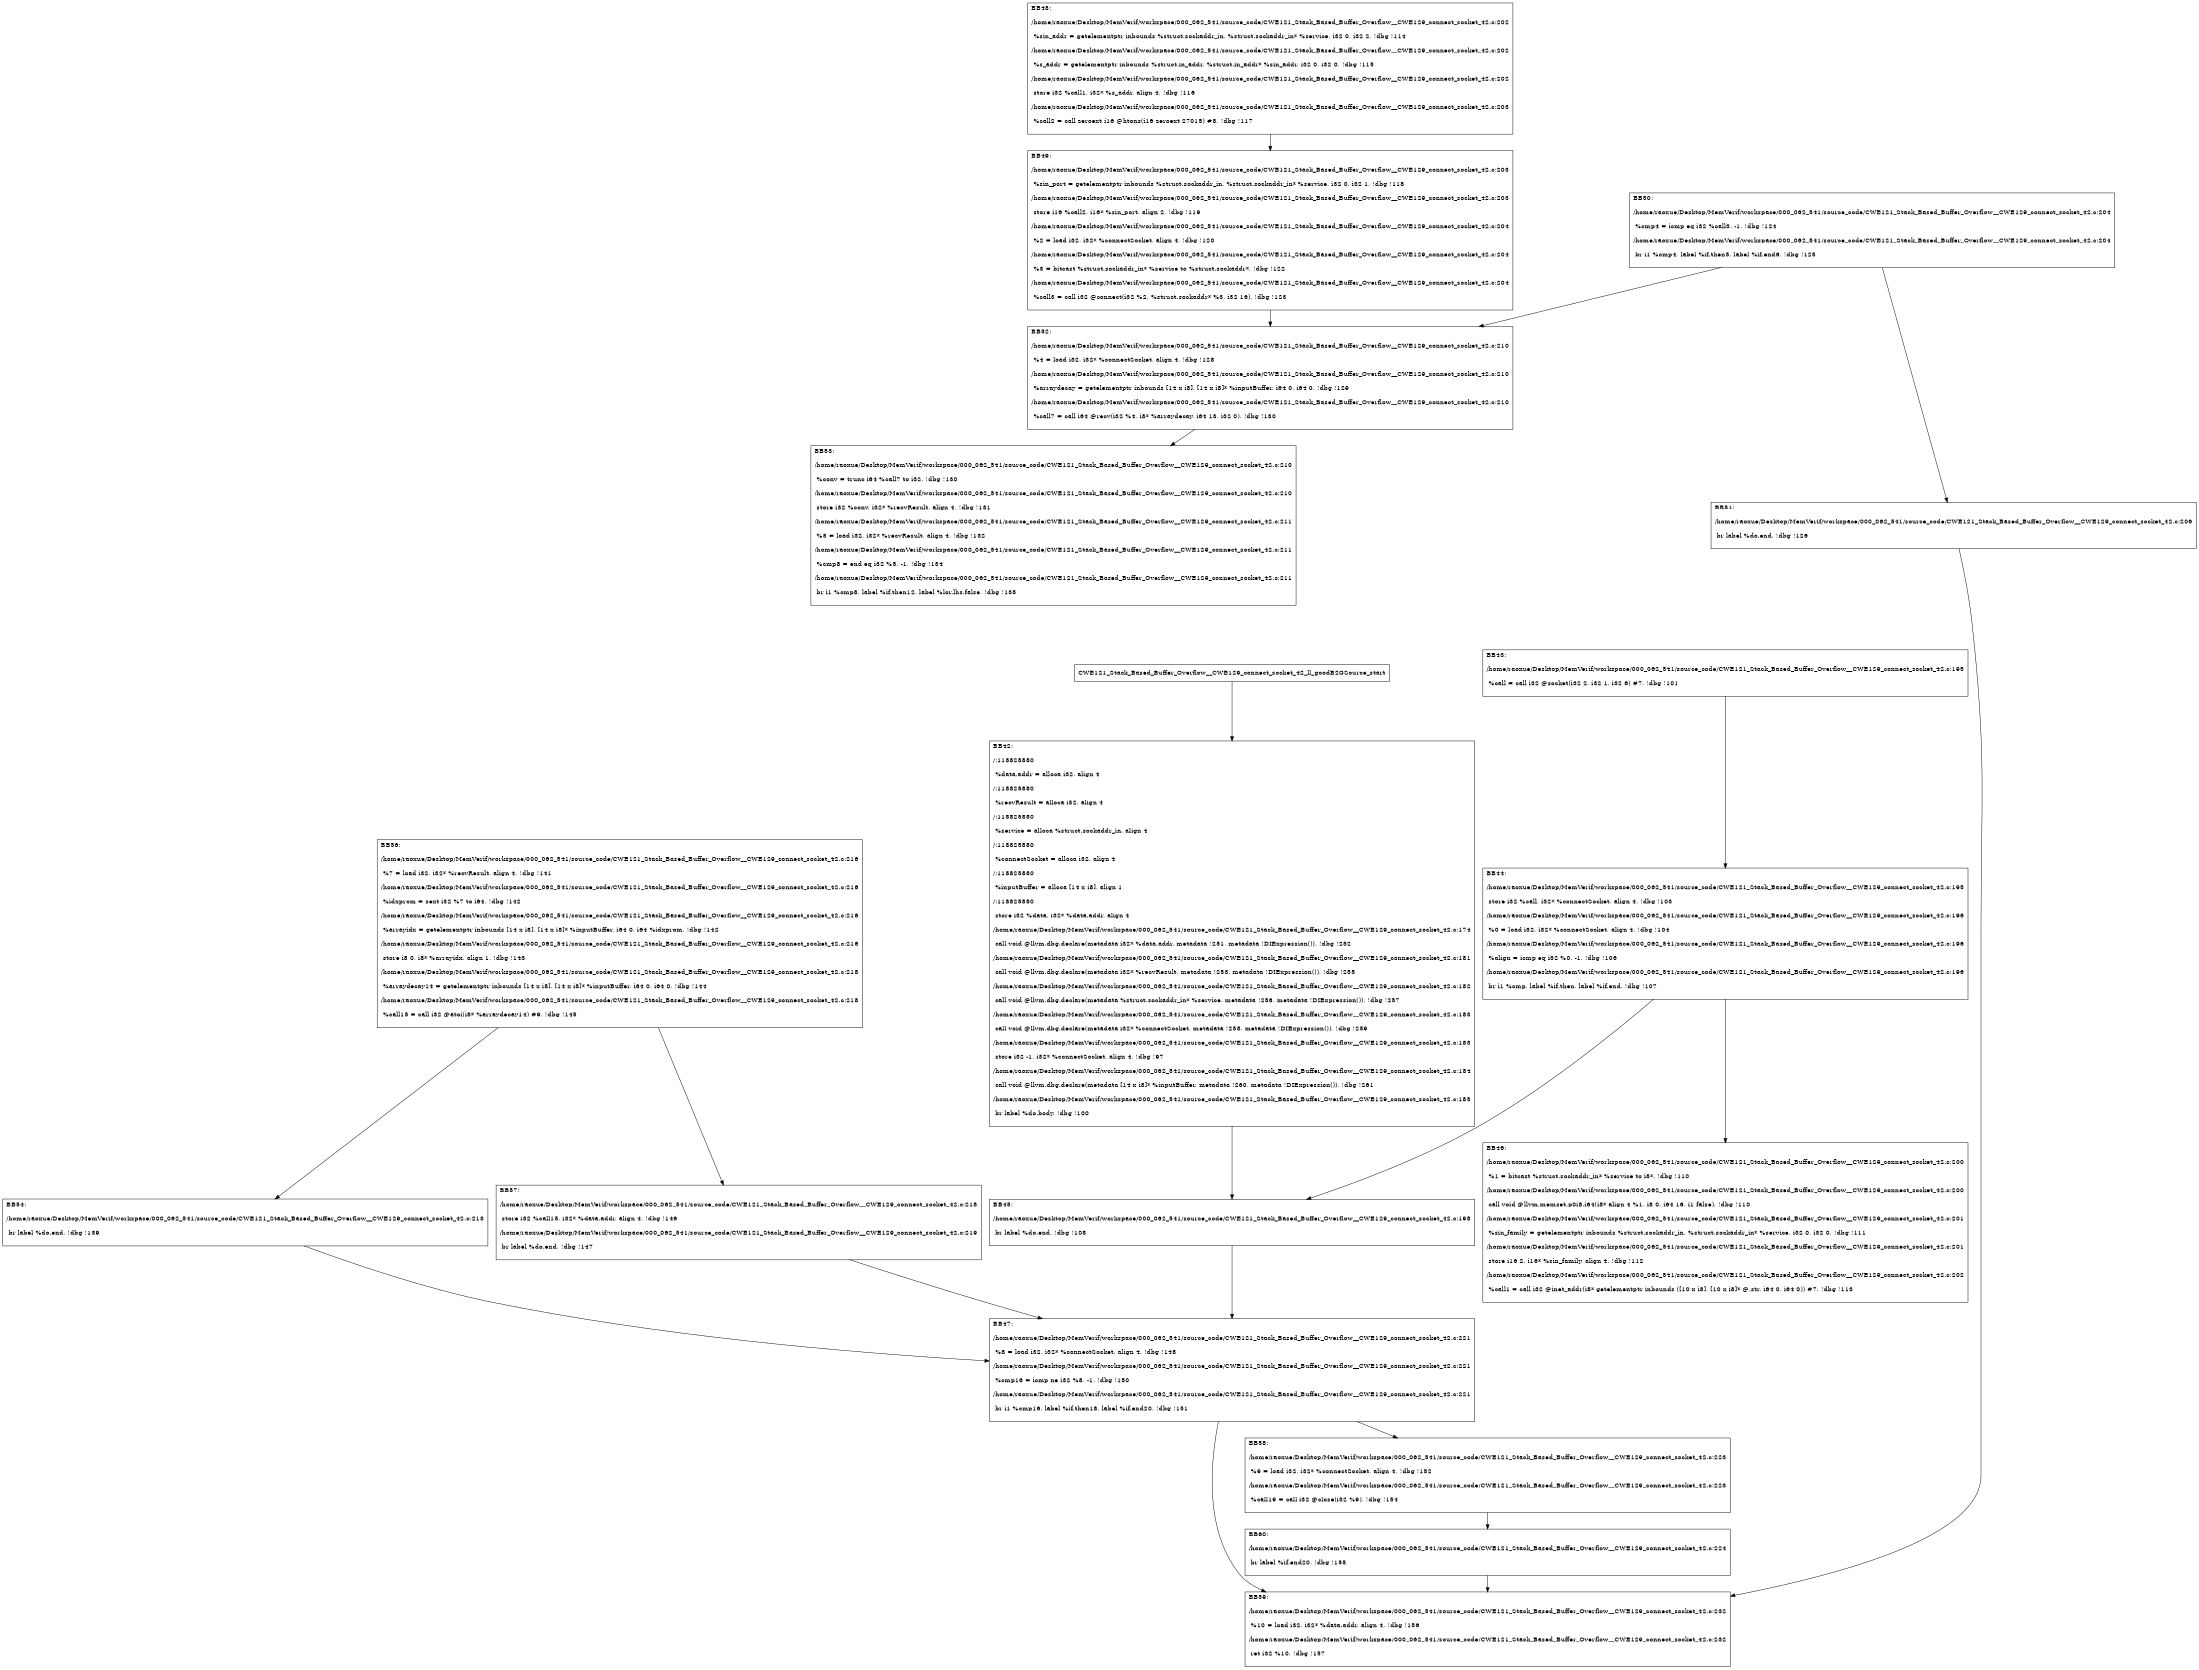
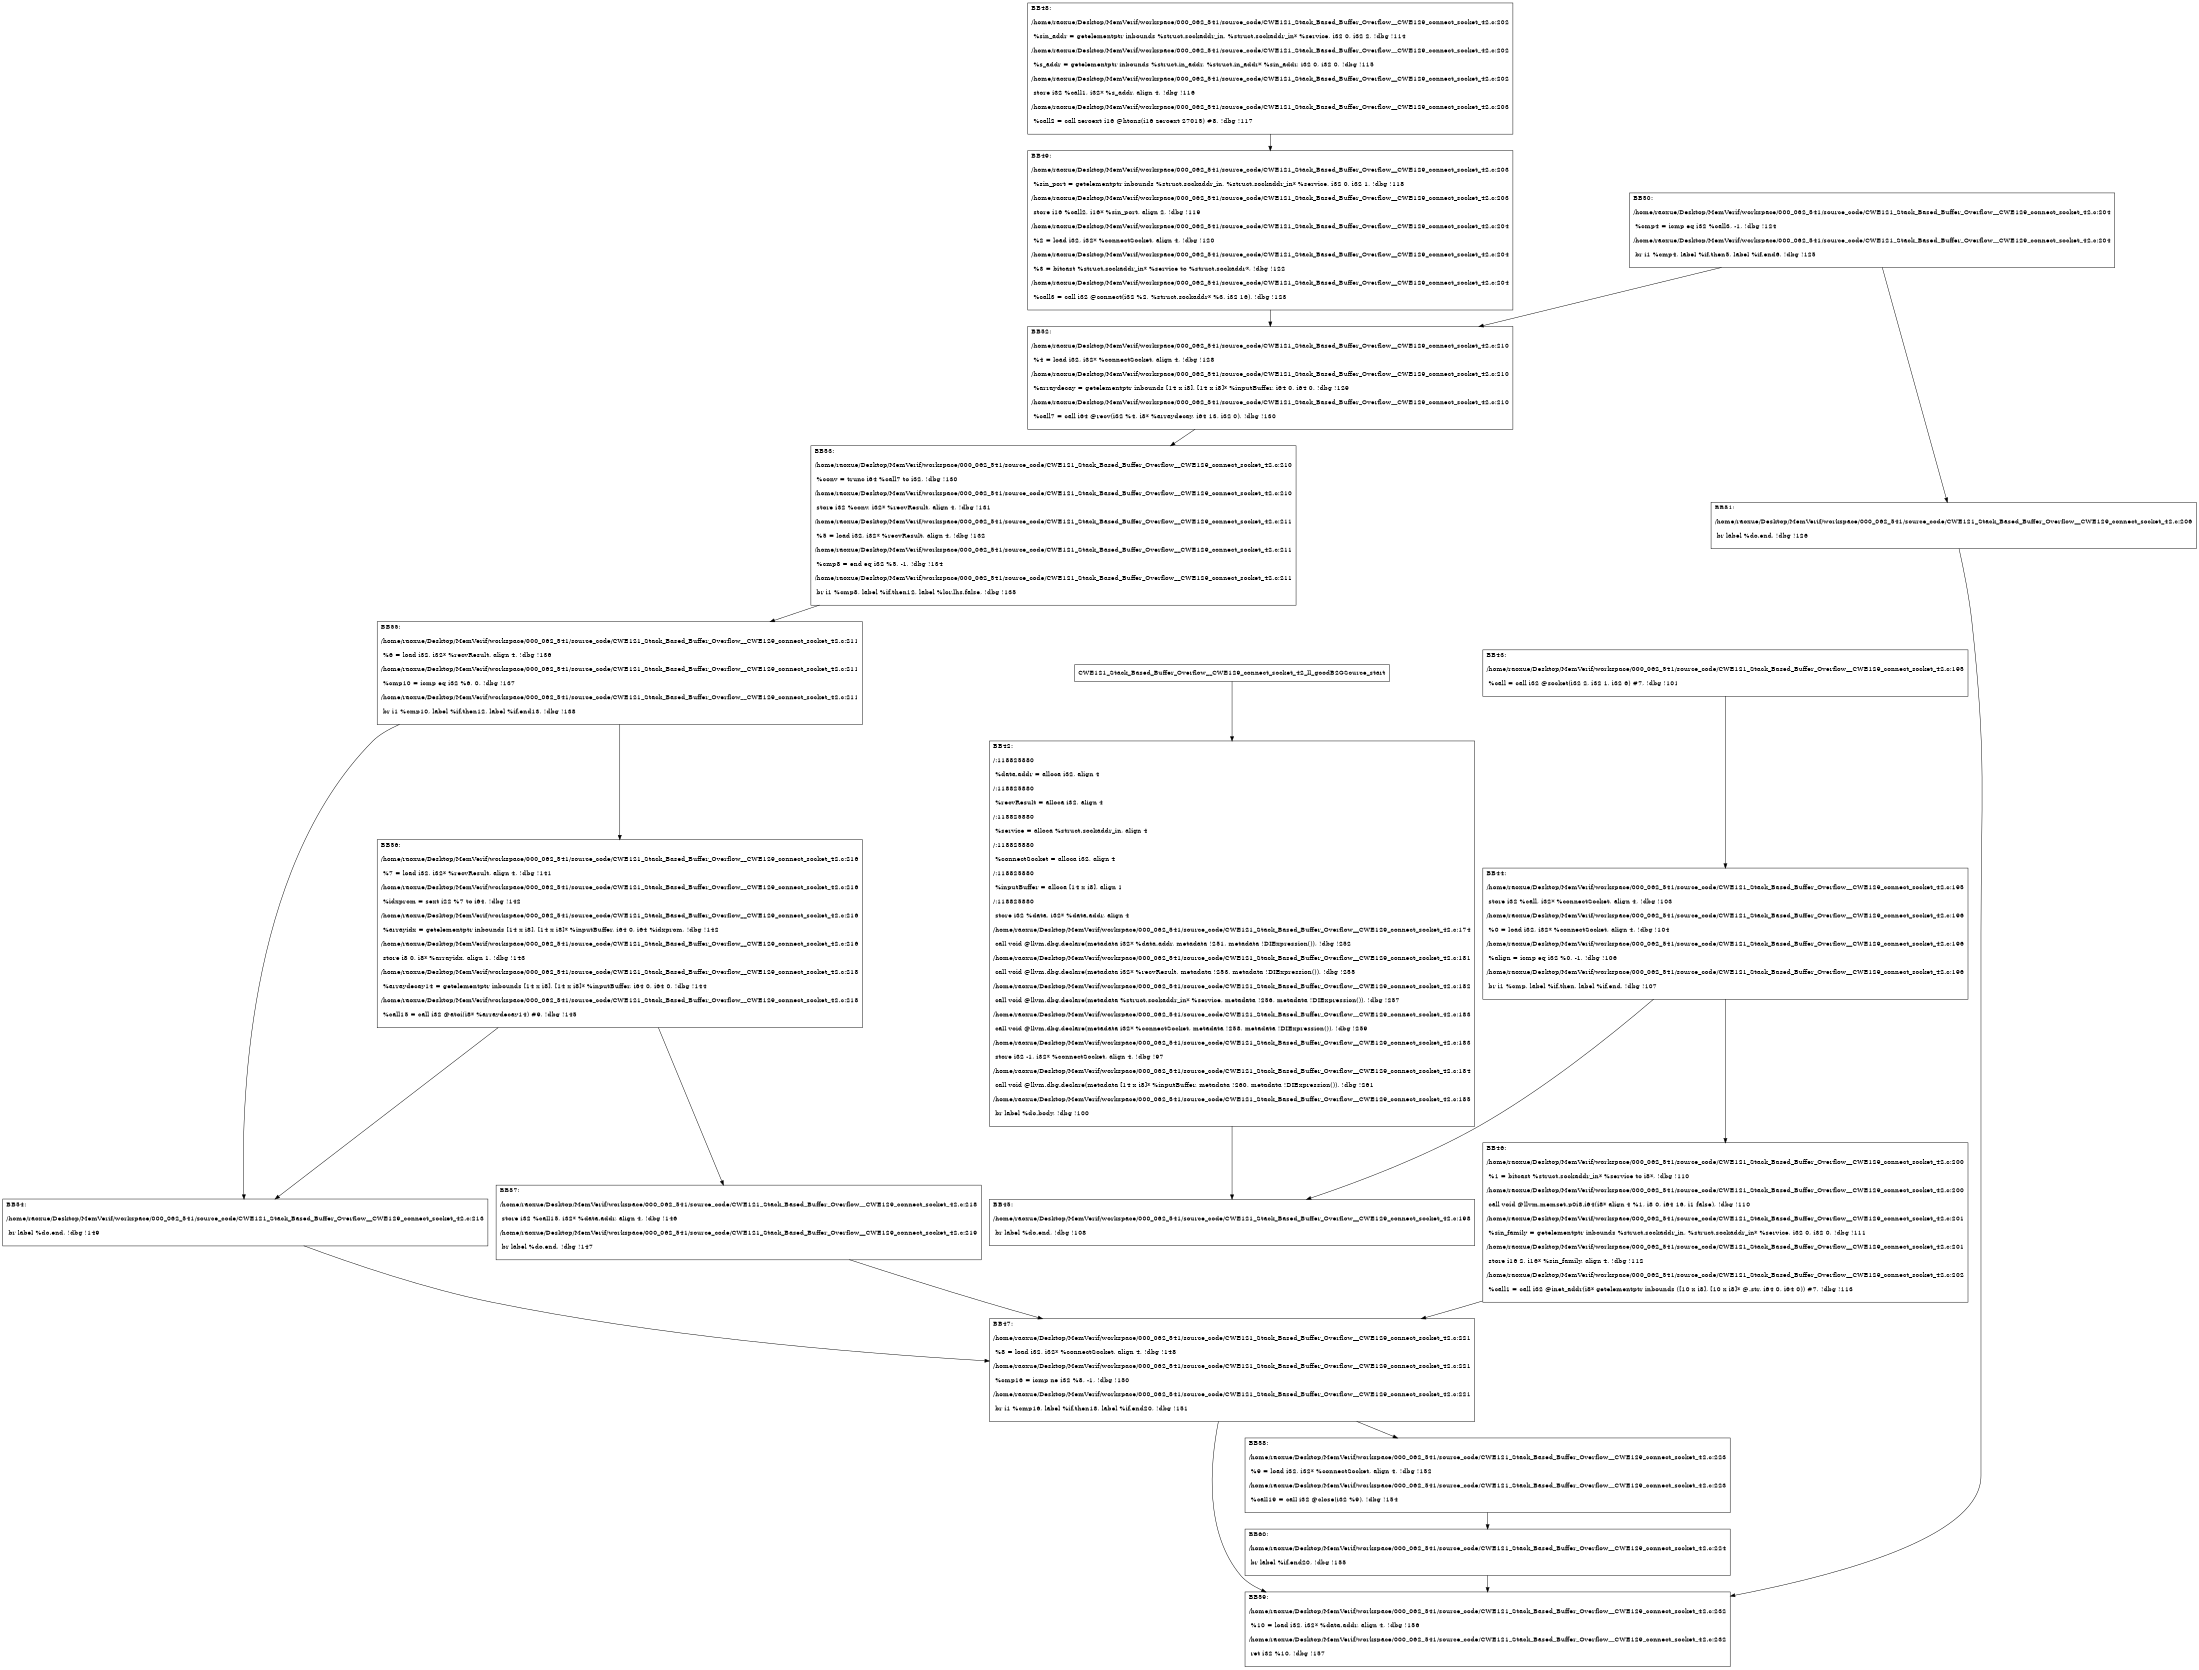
none -> (620, 673)
(451, 902) -> (451, 902)
(53, 1233) -> (53, 1233)
(1232, 1280) -> (1454, 1309)
